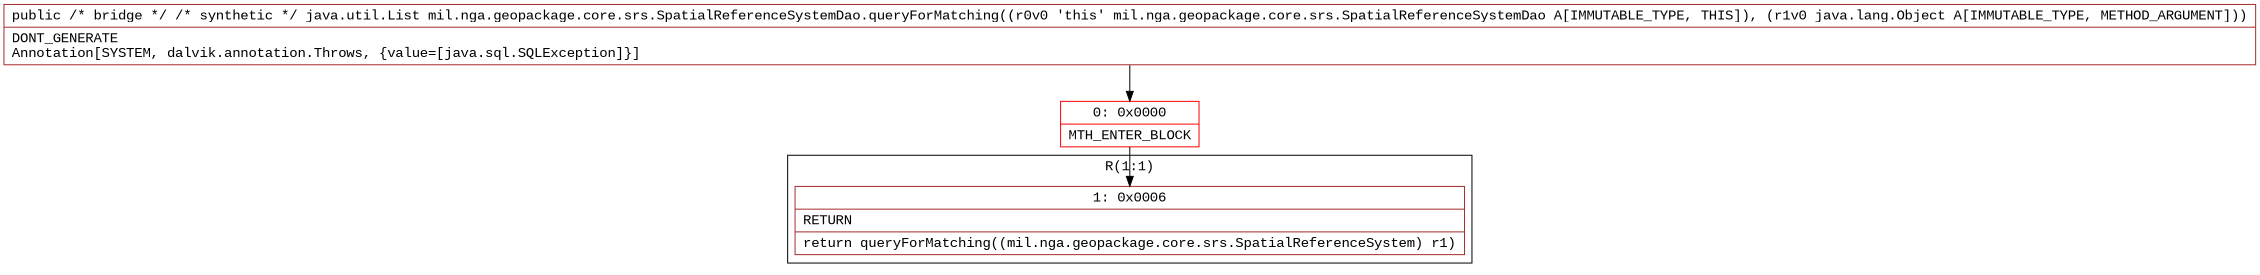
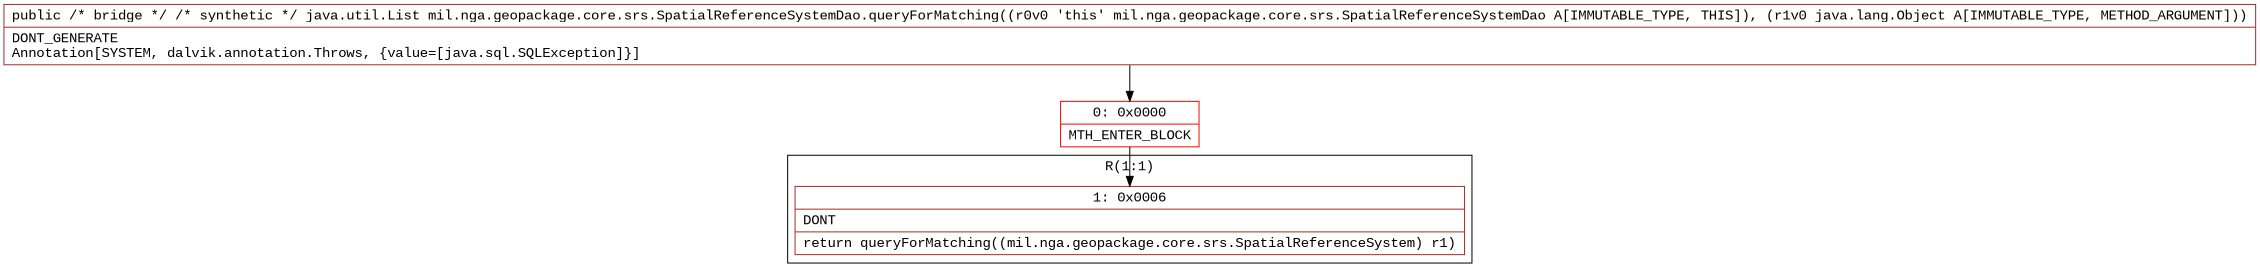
(828, 220) -> (820, 220)
